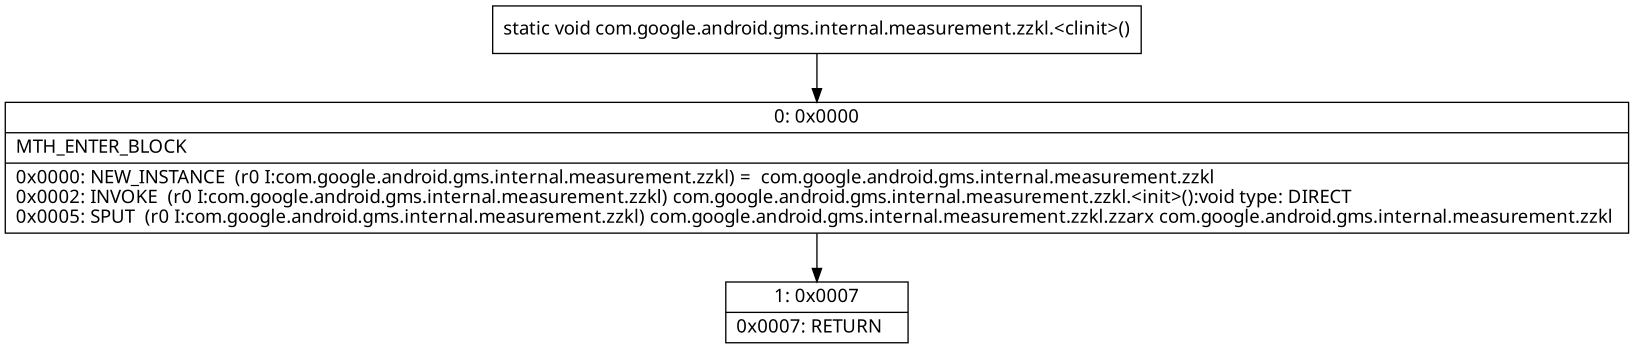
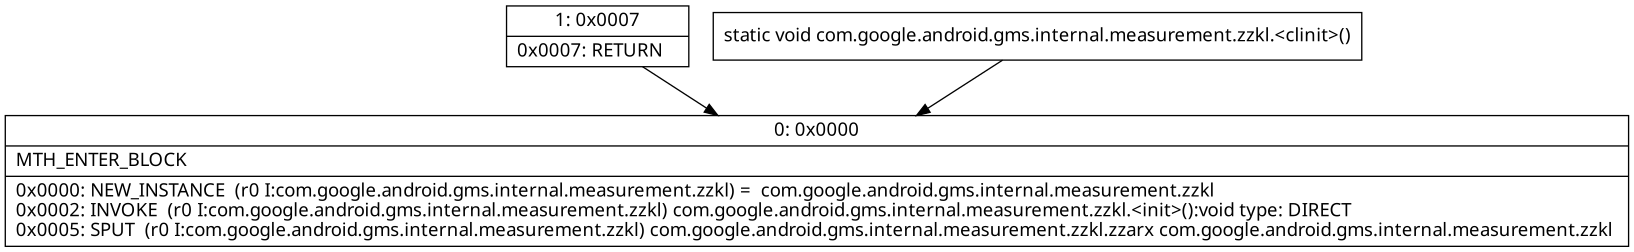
(817, 251) -> (675, 87)
